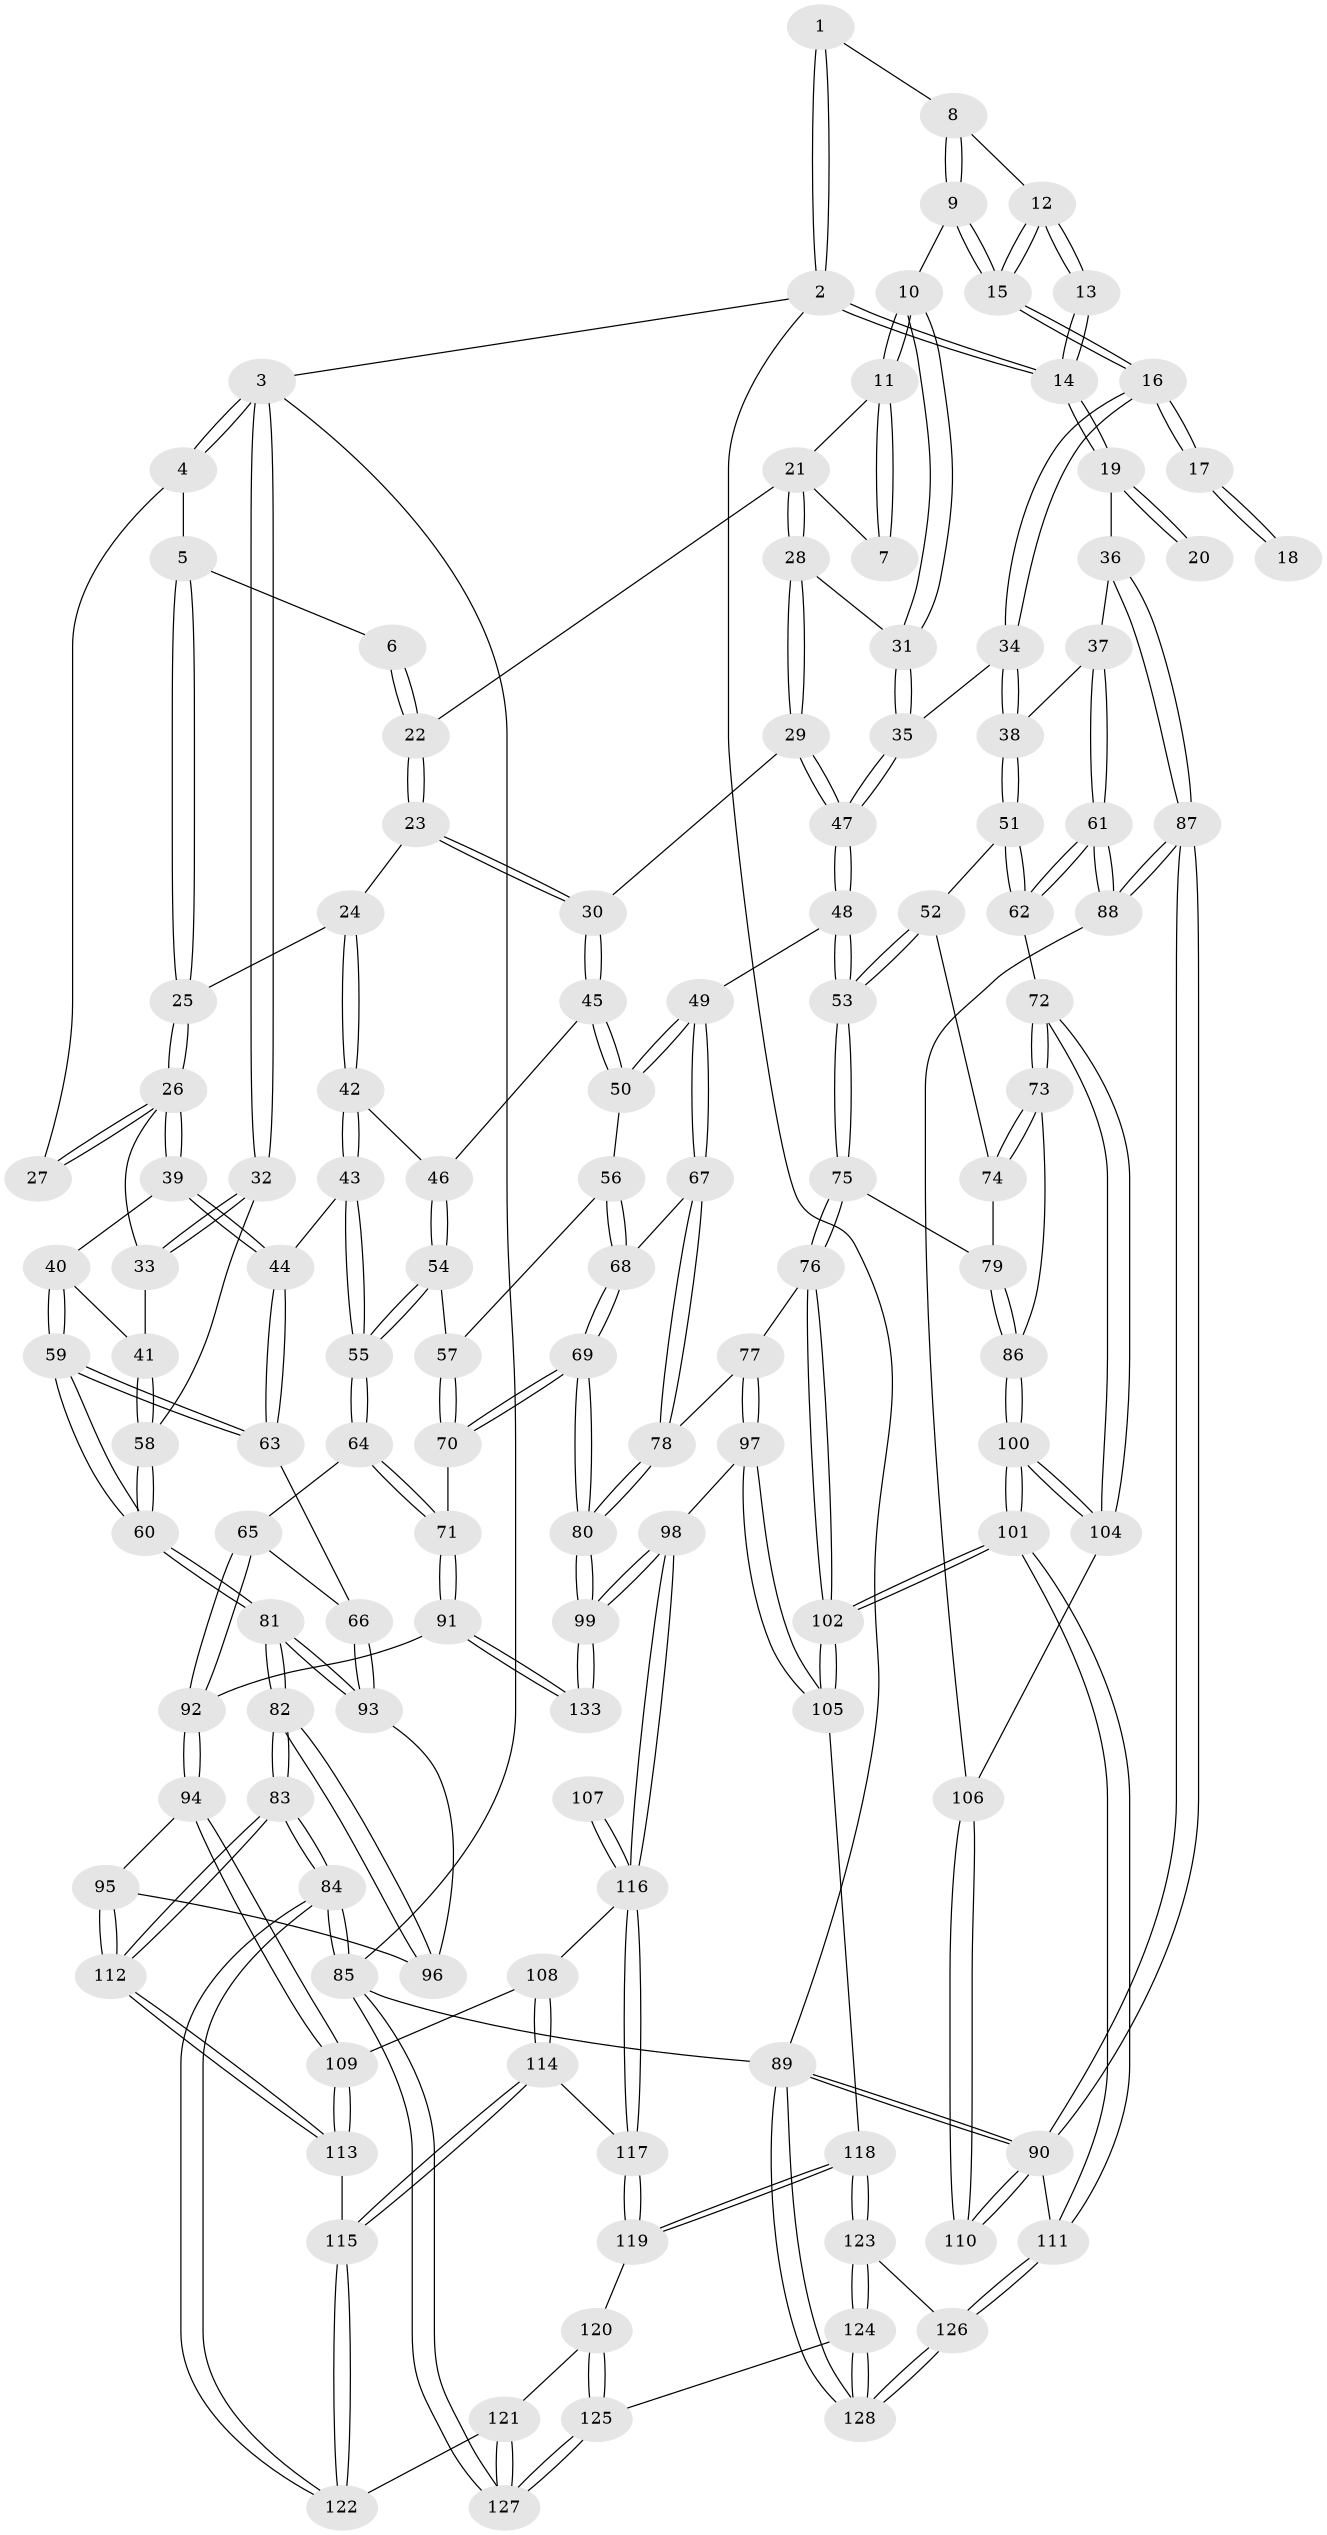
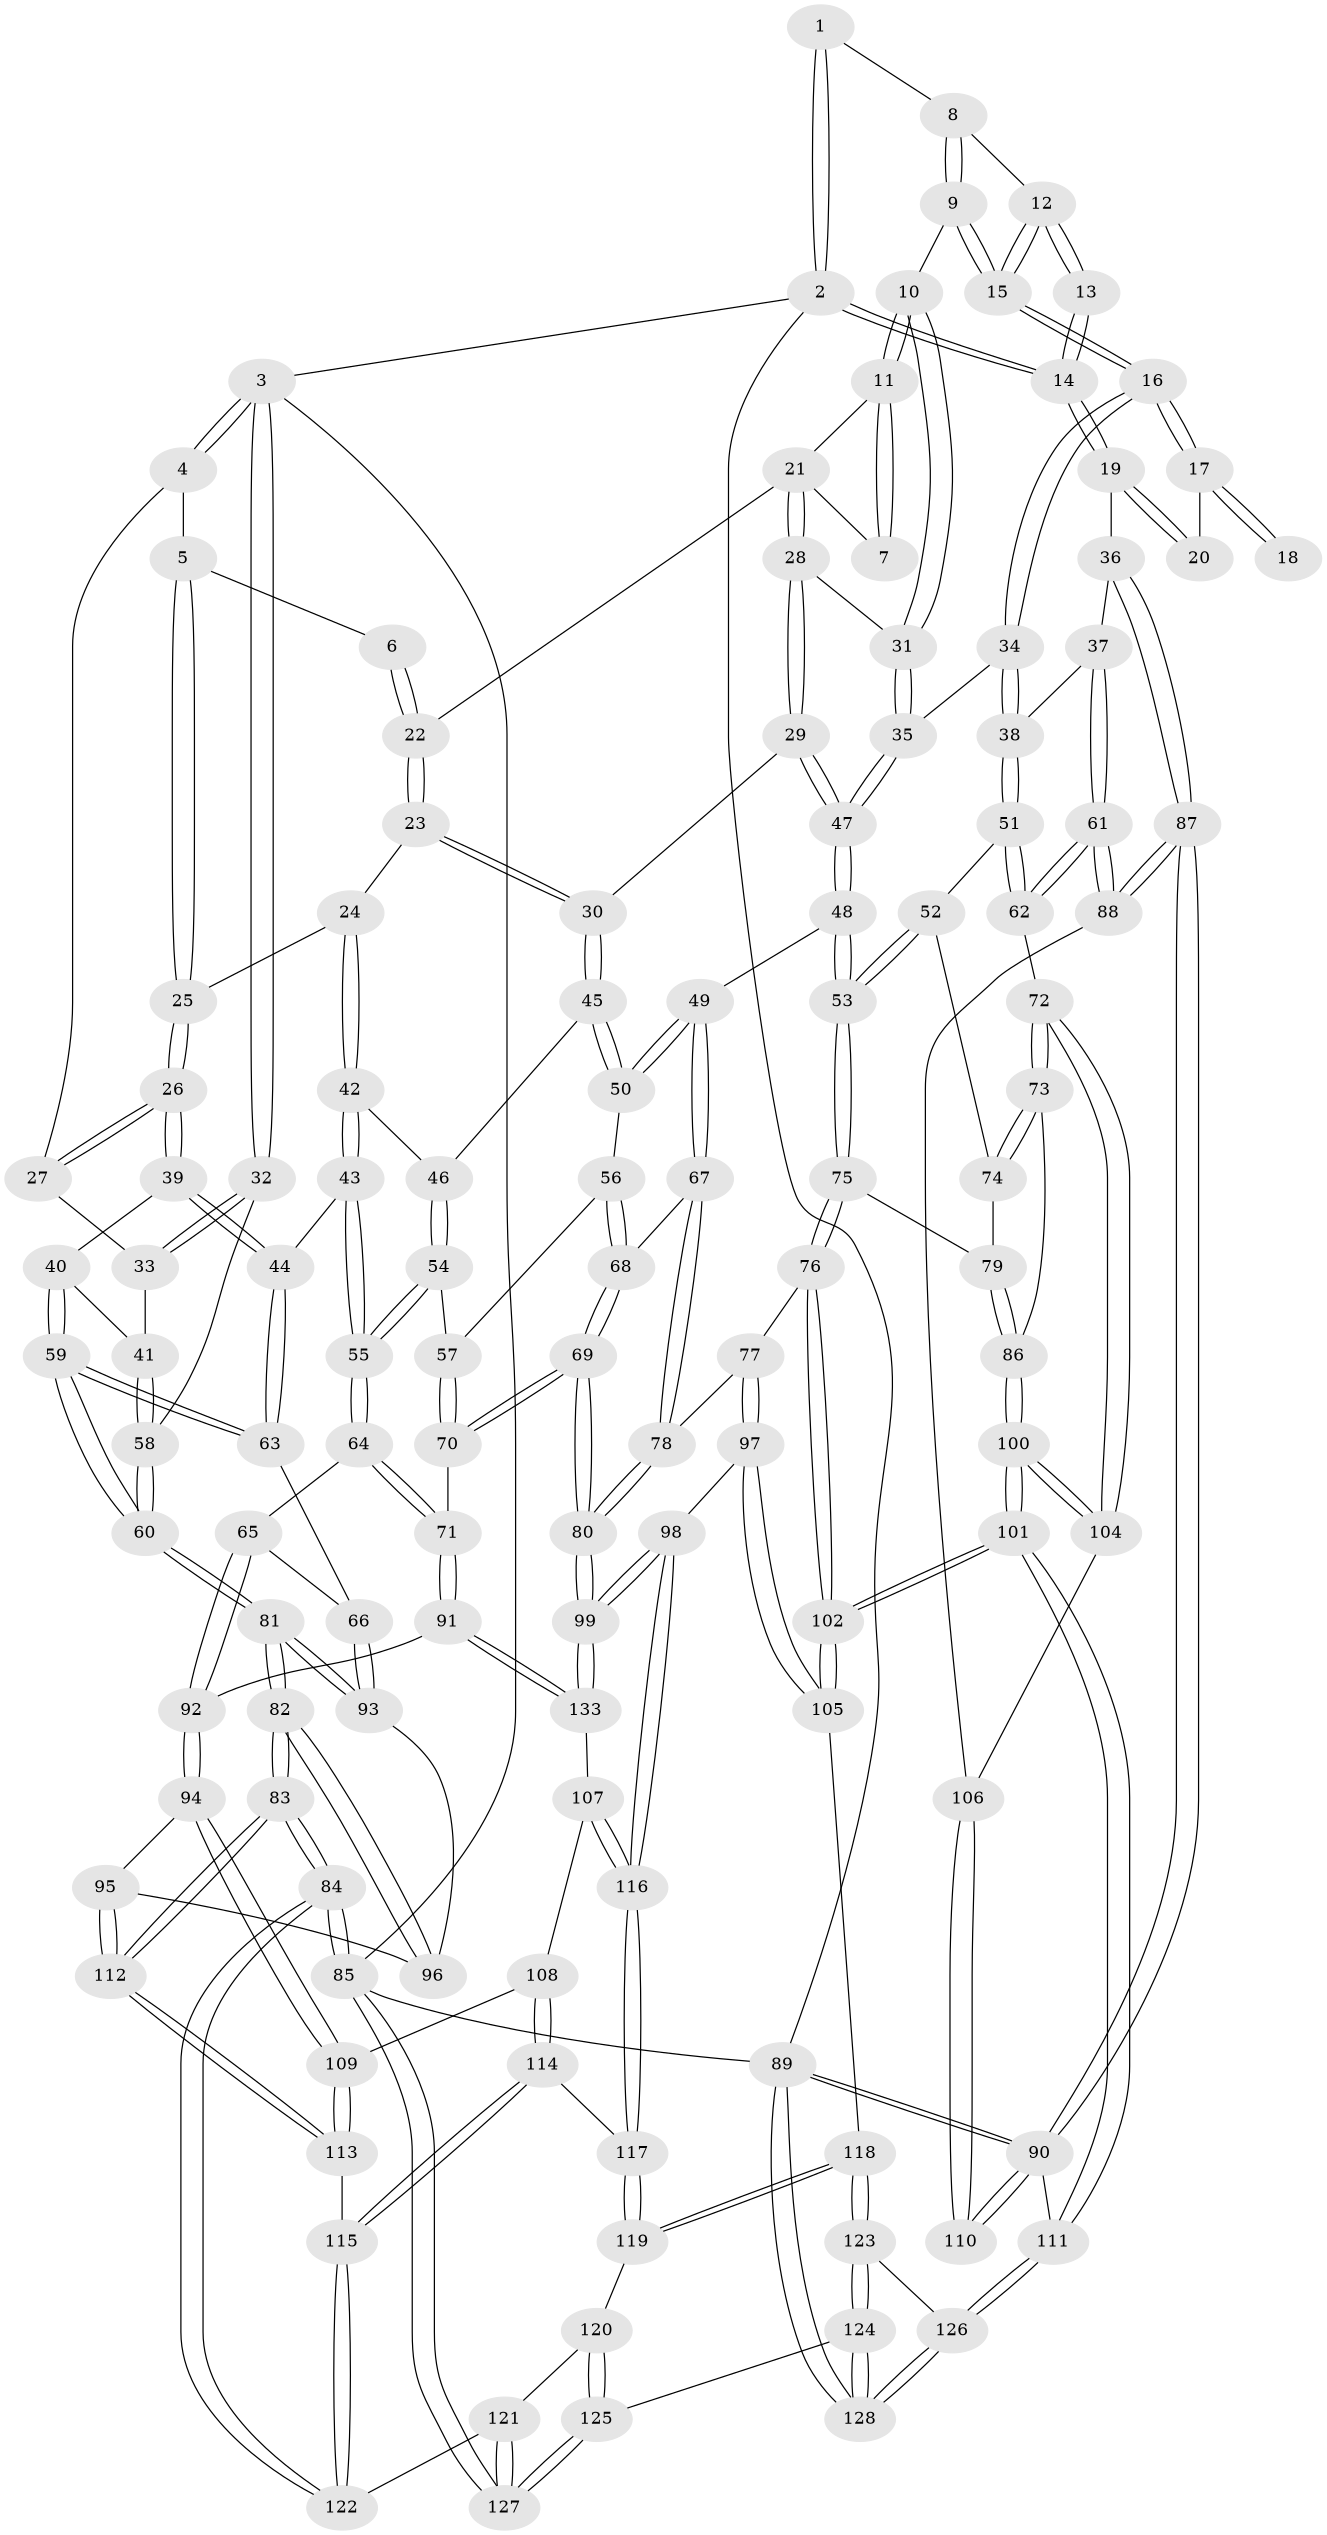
none -> (1200, 514)
(126, 1174) -> (92, 1223)
none -> (587, 1755)
(588, 1932) -> (565, 1888)
